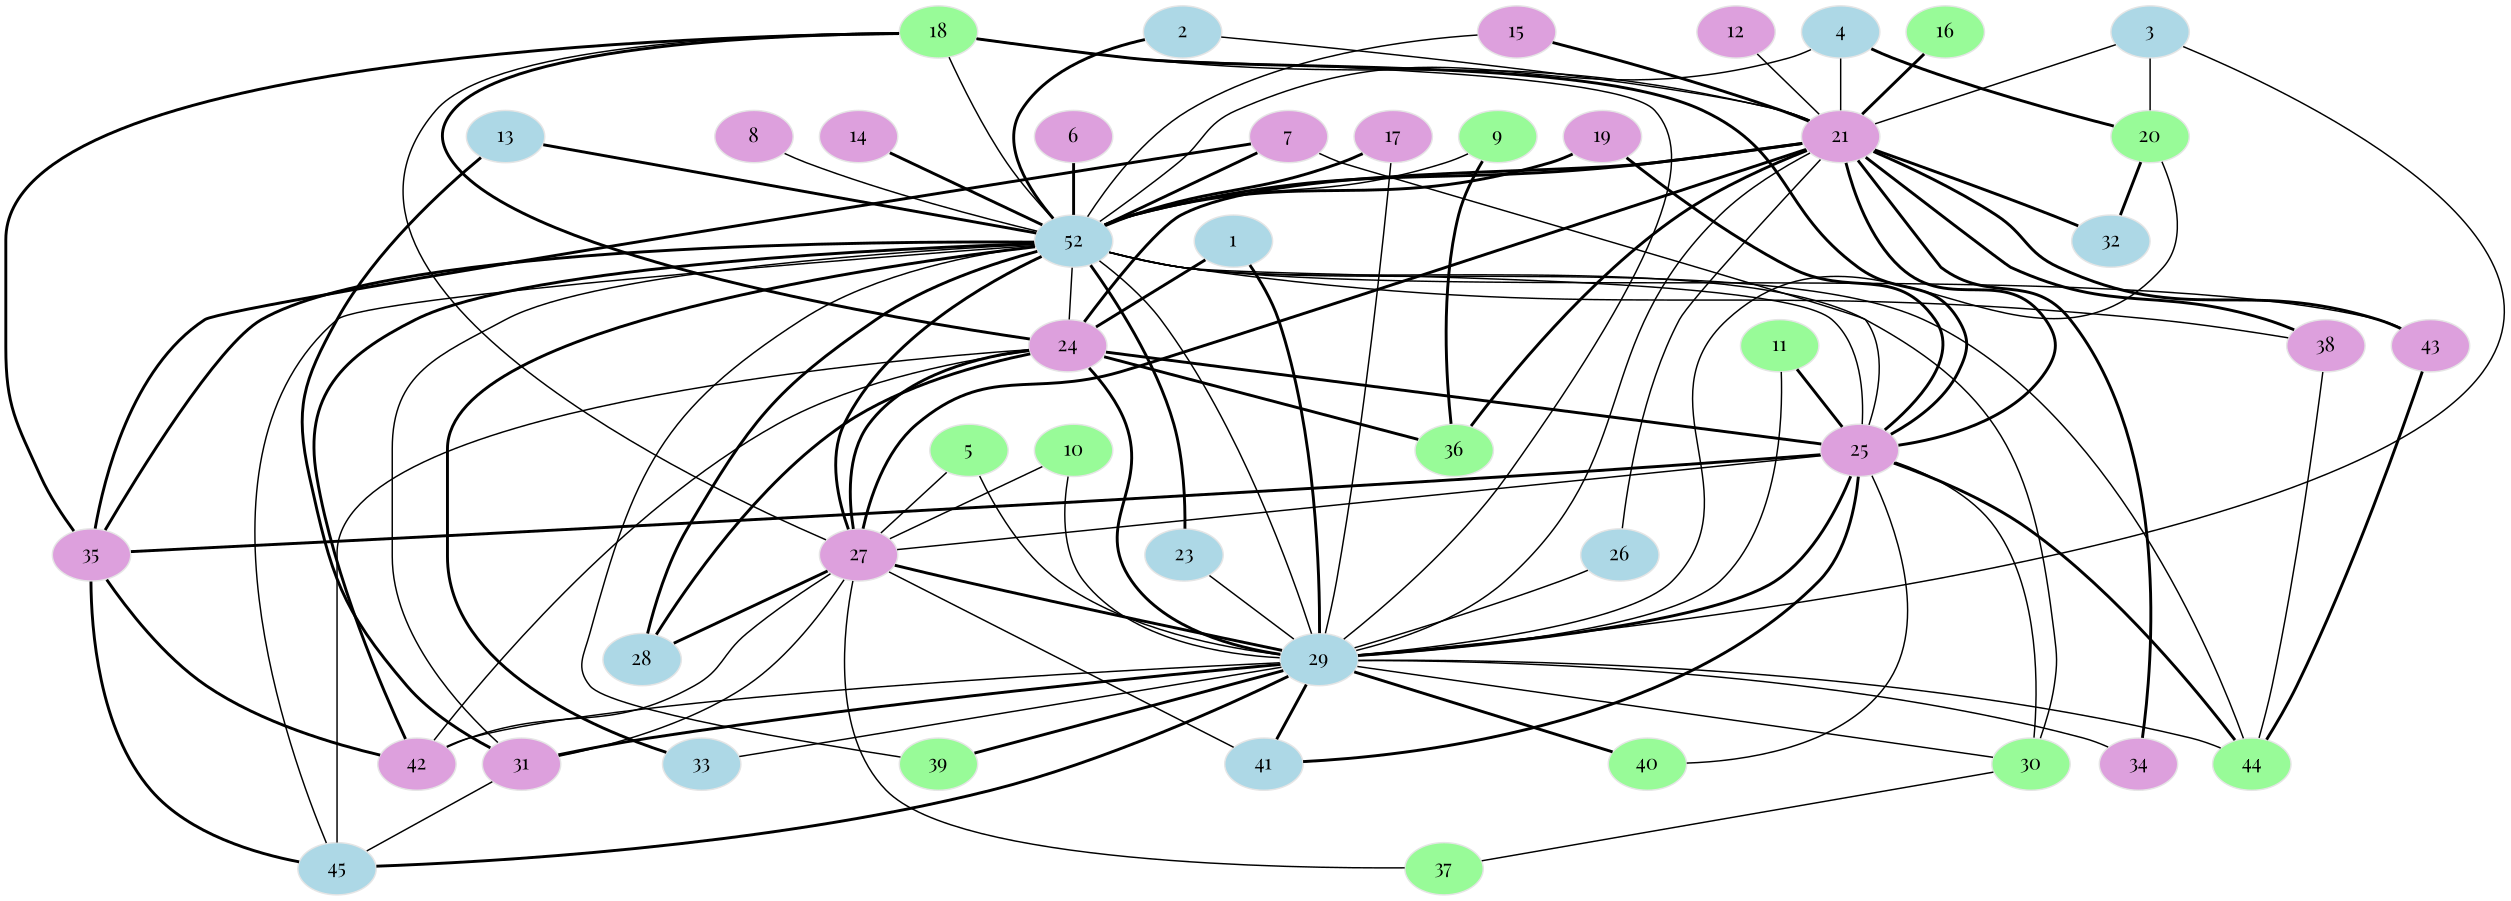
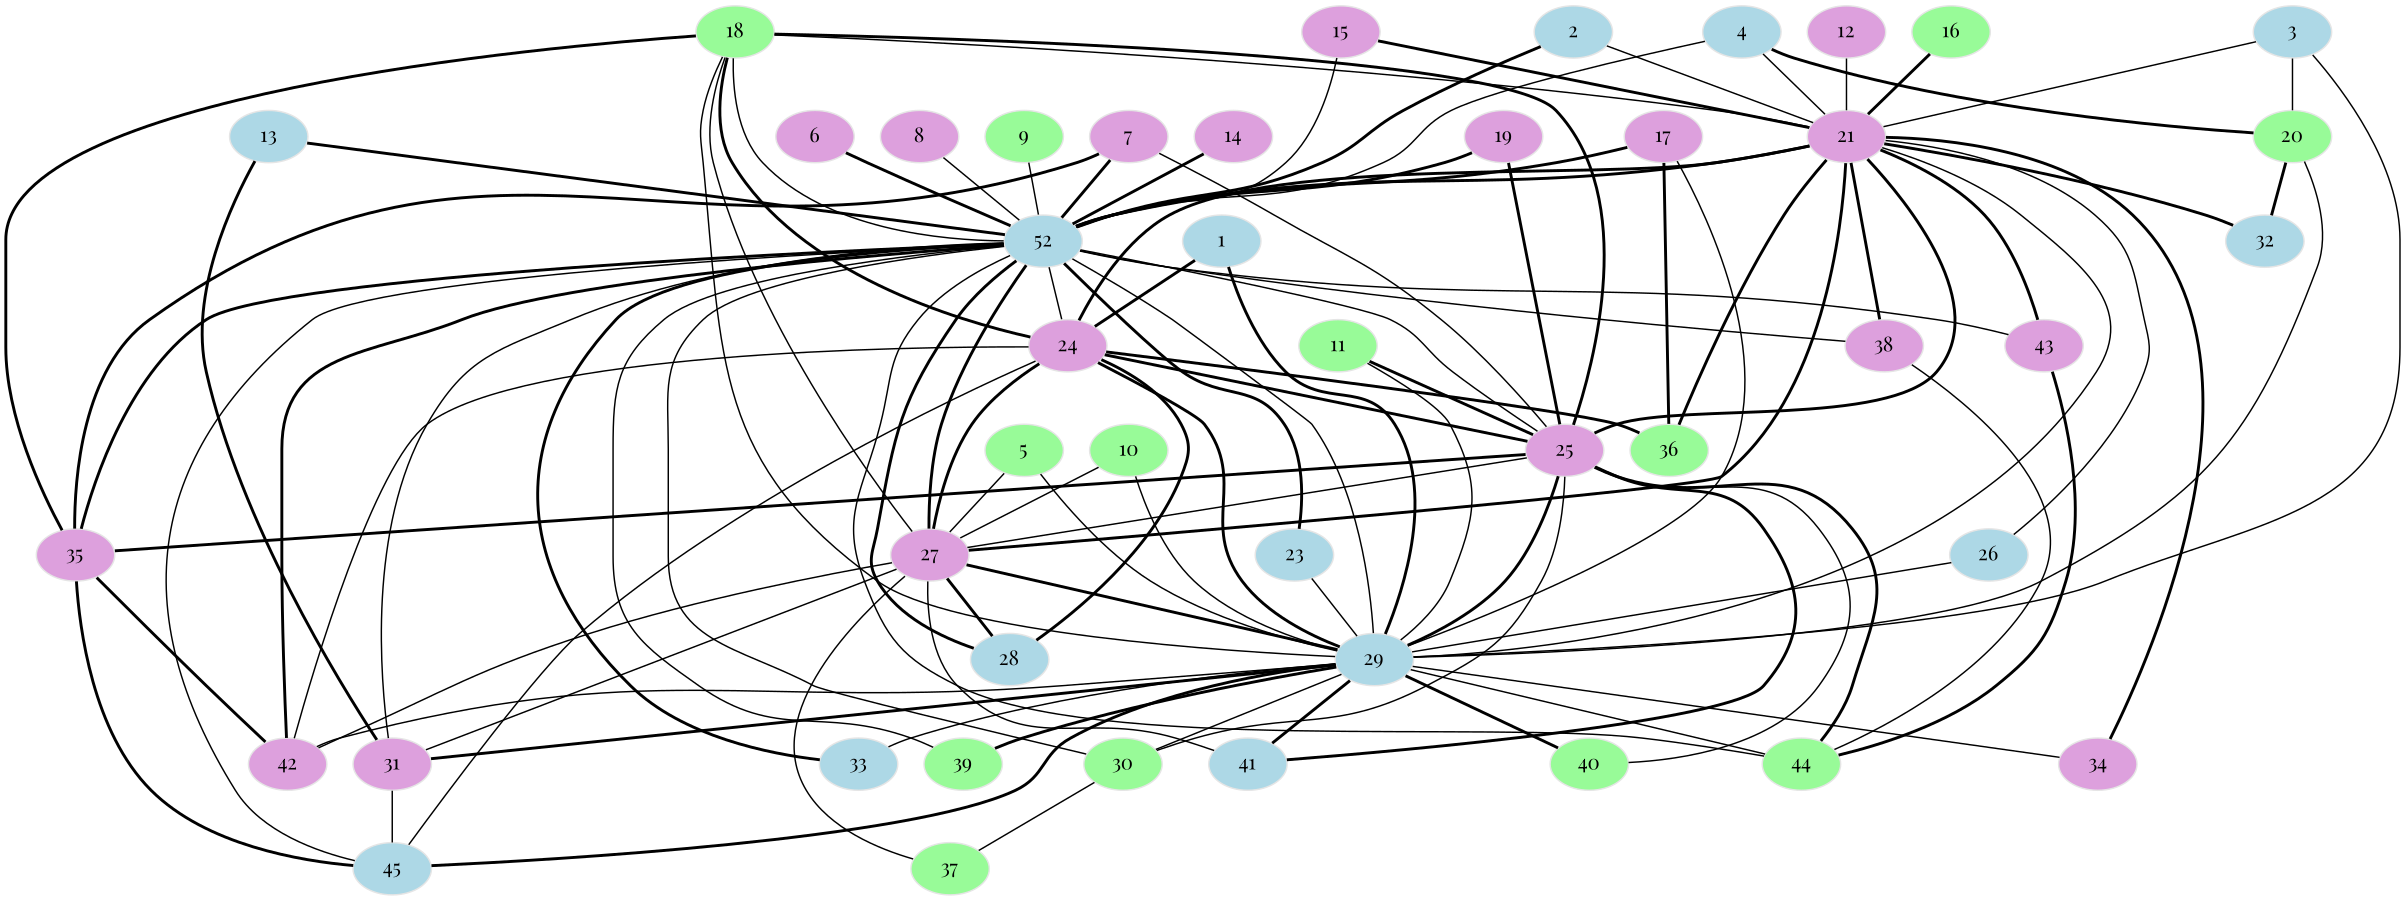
(1447, 310) -> (1666, 280)
